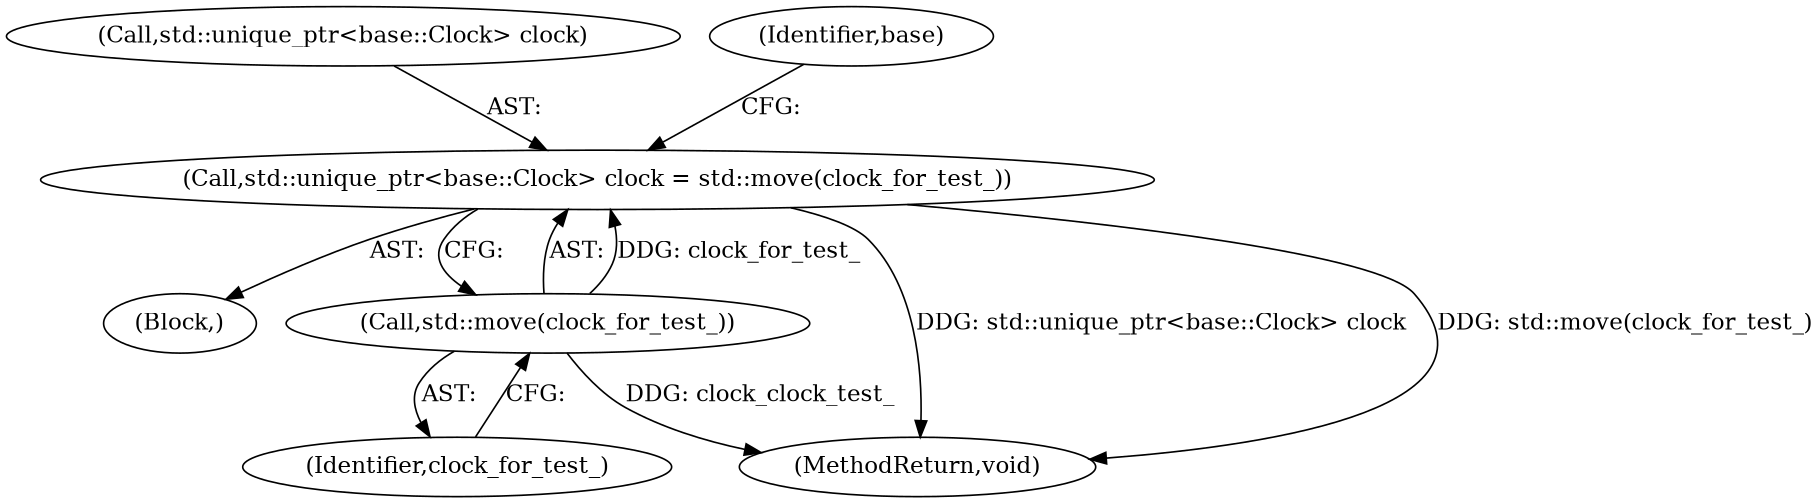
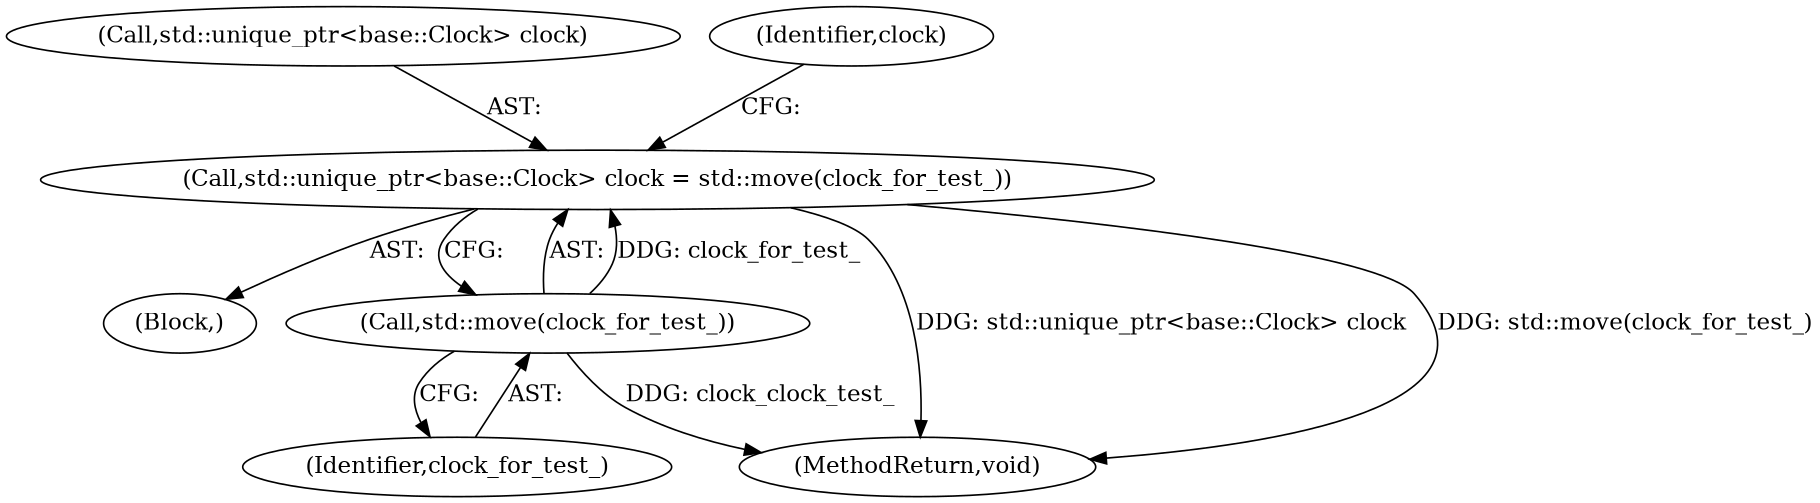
(852, 36) -> (852, 36)
(453, 395) -> (453, 395)
(540, 395) -> (540, 395)
